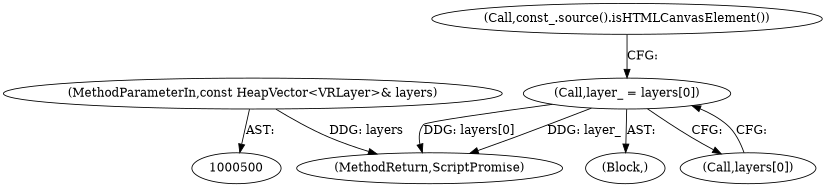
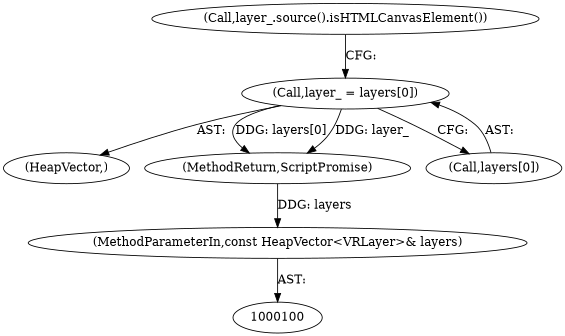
(627, 19) -> (345, 19)
(754, 131) -> (502, 131)
(321, 134) -> (278, 201)
(236, 168) -> (278, 318)
(625, 168) -> (66, 168)
